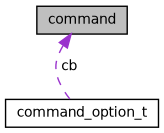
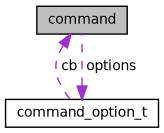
none -> (82, 60)
